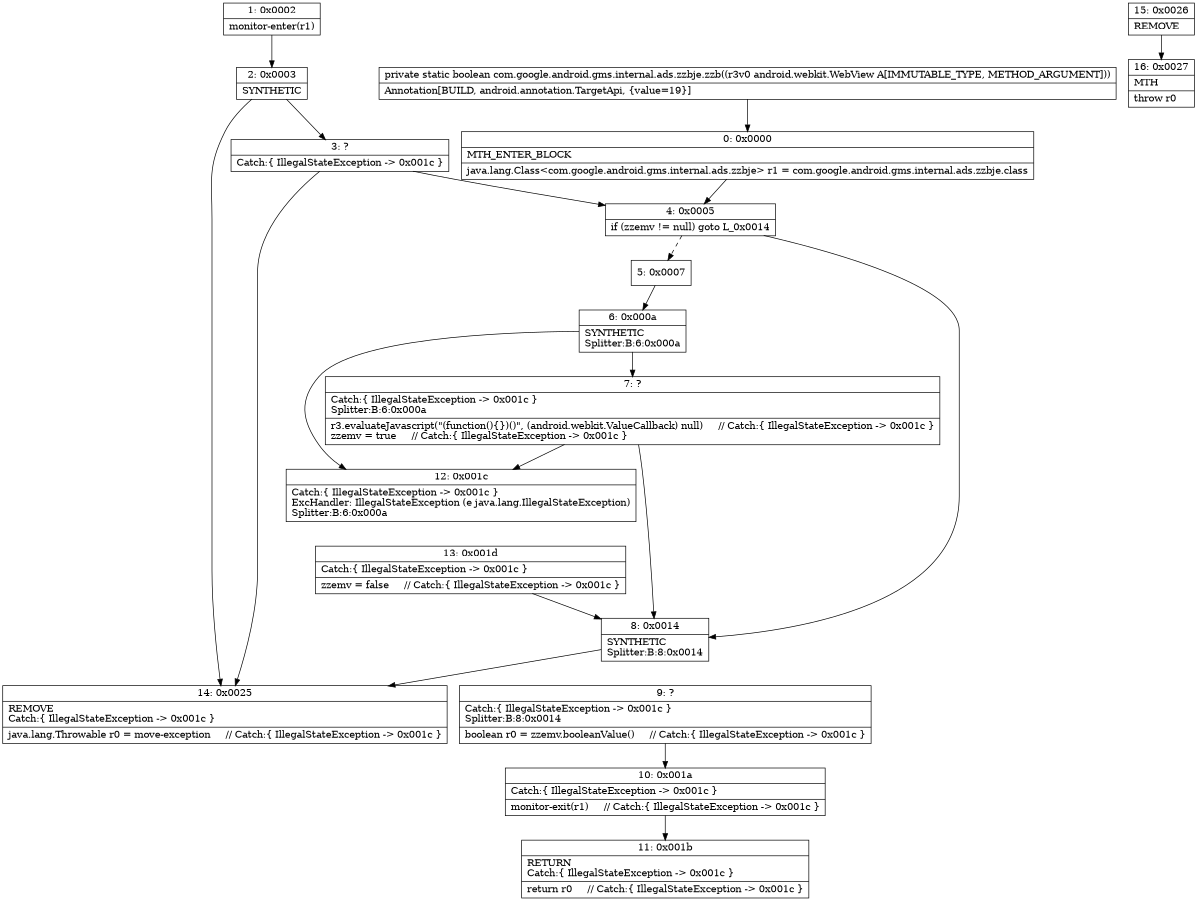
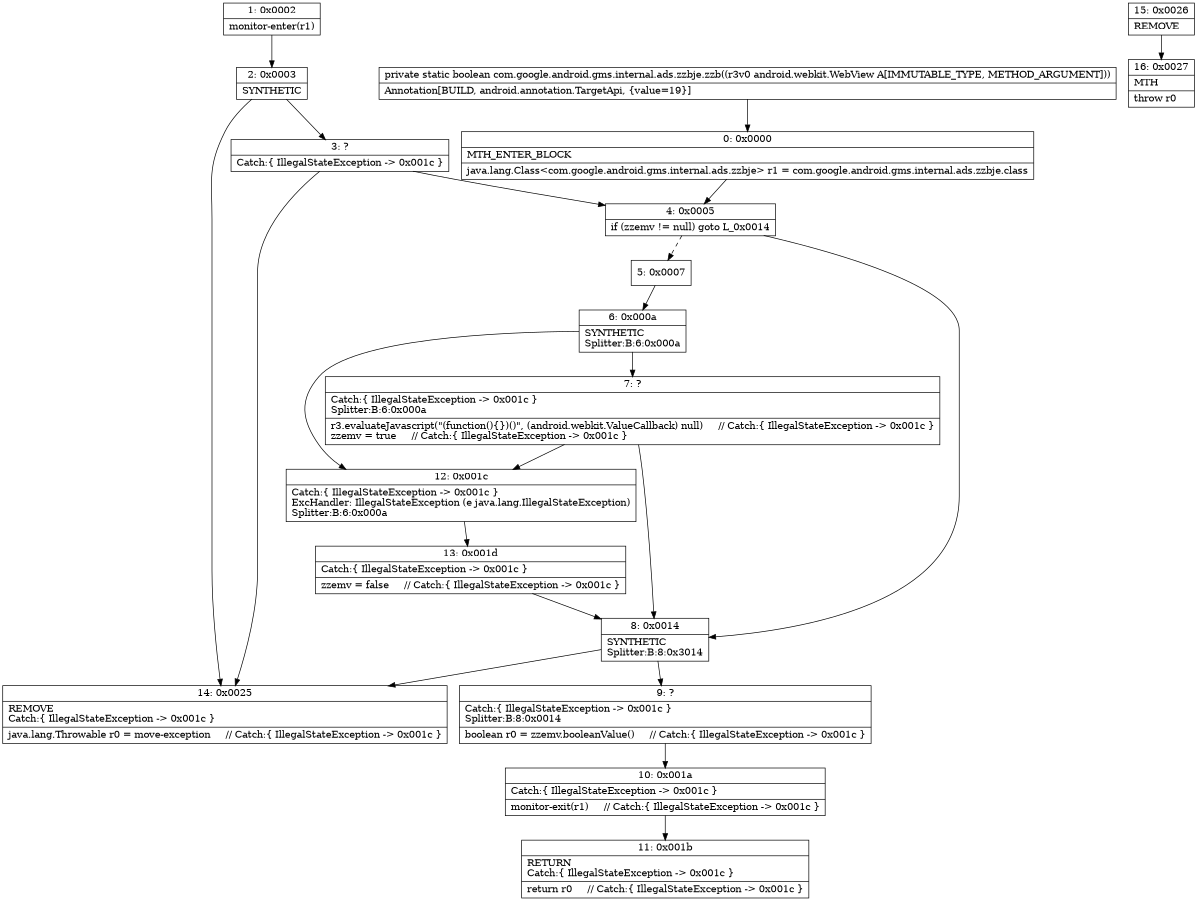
none -> (466, 531)
(655, 653) -> (655, 653)
none -> (659, 670)
